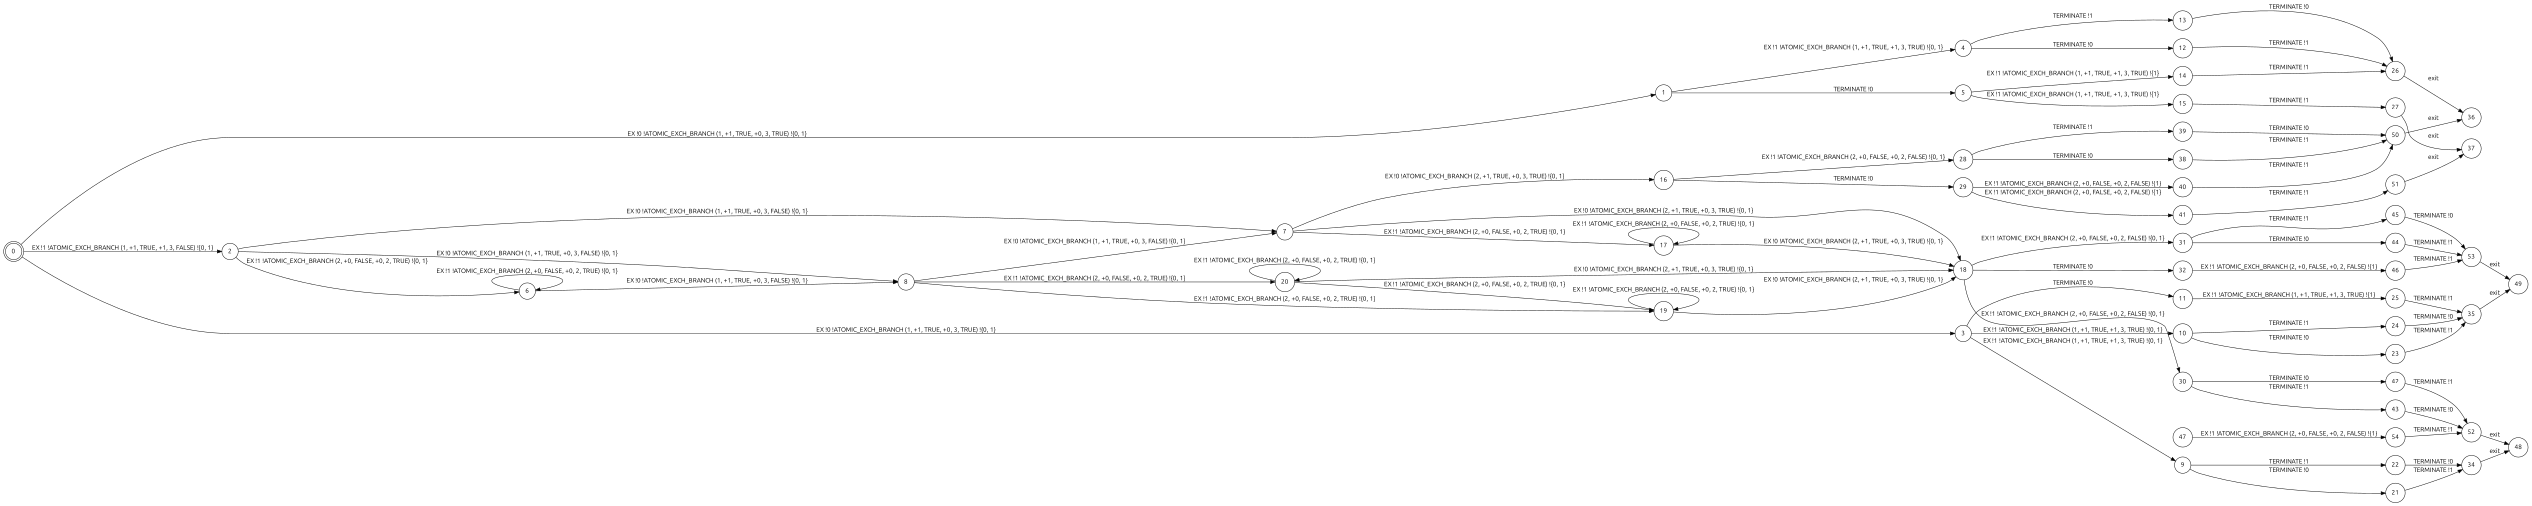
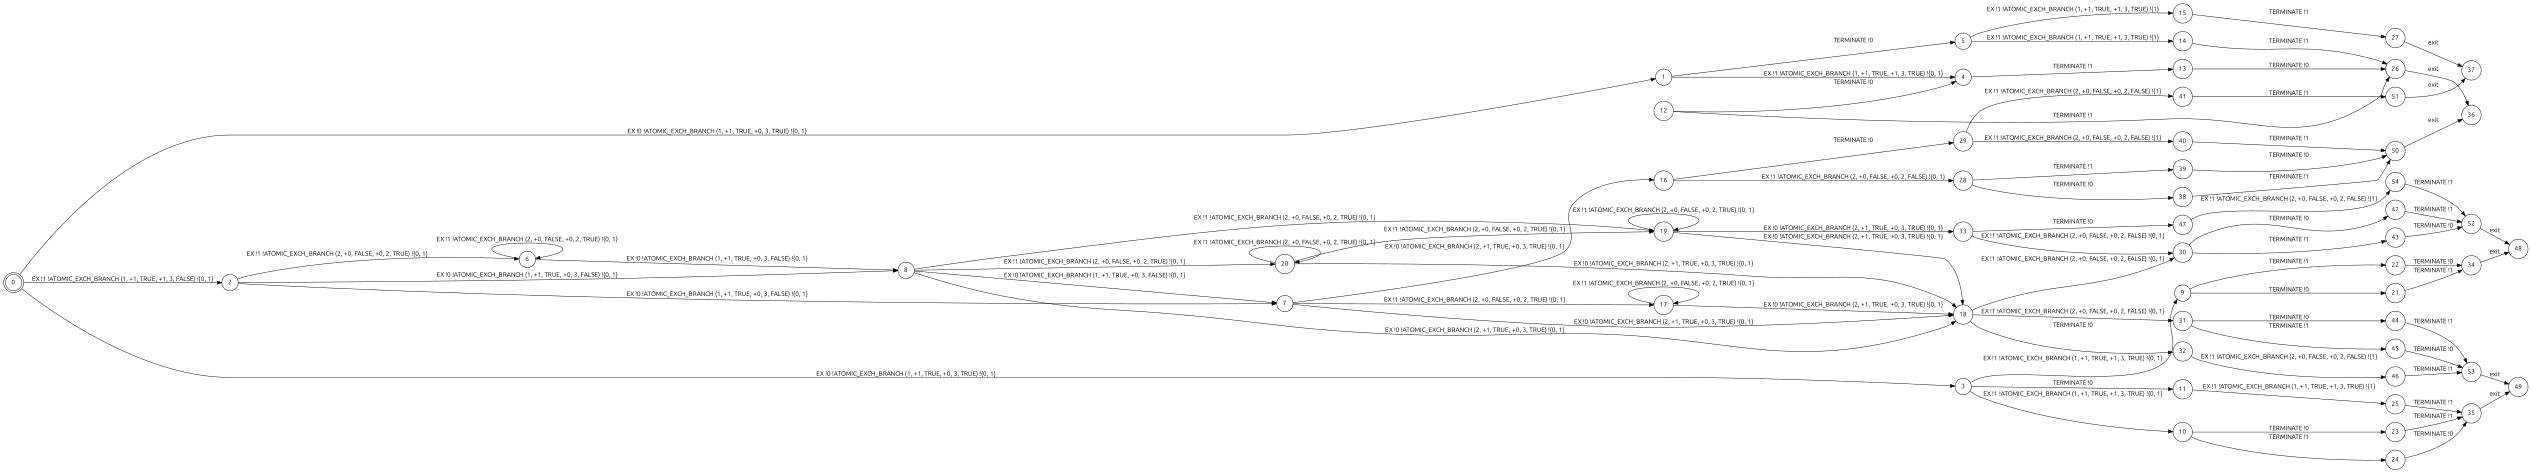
(2070, 48) -> (1814, 108)
none -> (1963, 232)
none -> (1433, 335)
